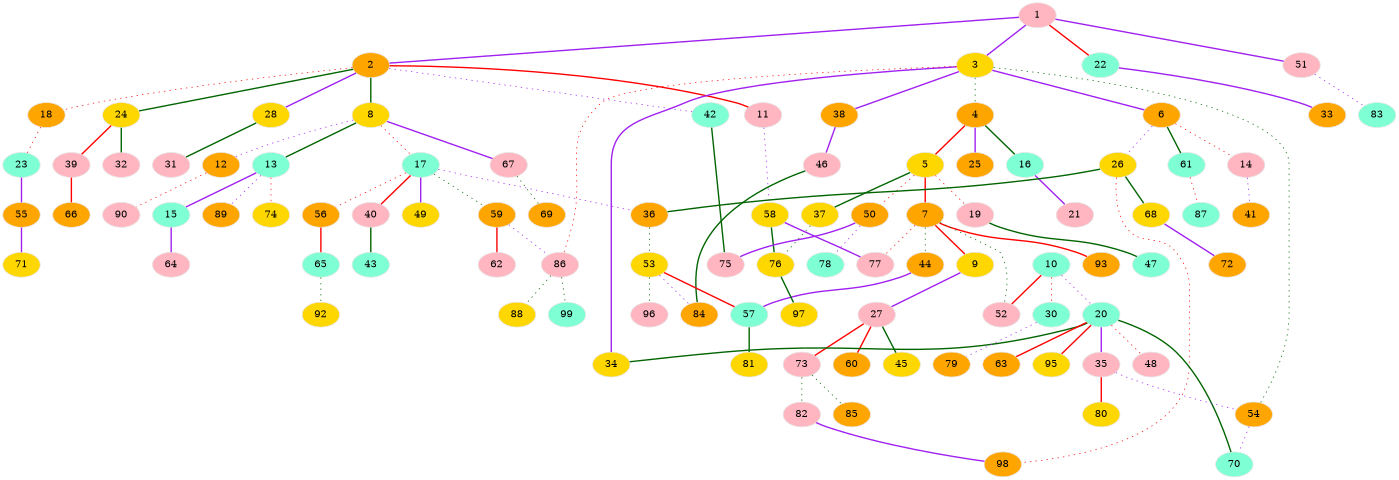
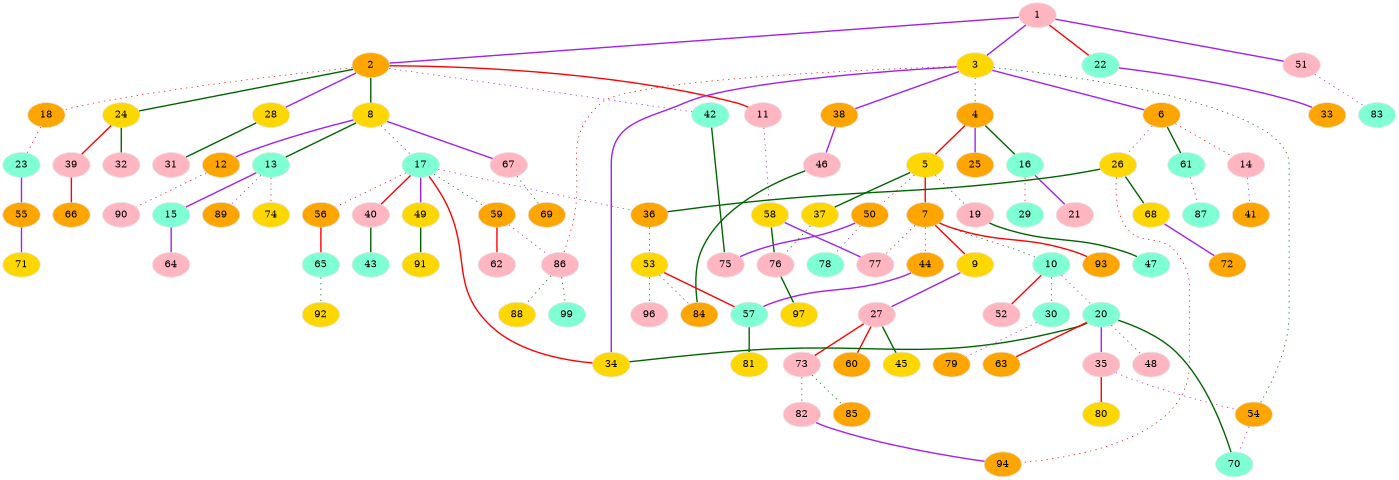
(294, 136) -> (294, 136)
none -> (1025, 215)
(993, 248) -> (990, 241)
none -> (421, 265)
(776, 265) -> (776, 265)
none -> (474, 304)
(1051, 365) -> none
(1003, 464) -> (1003, 464)
